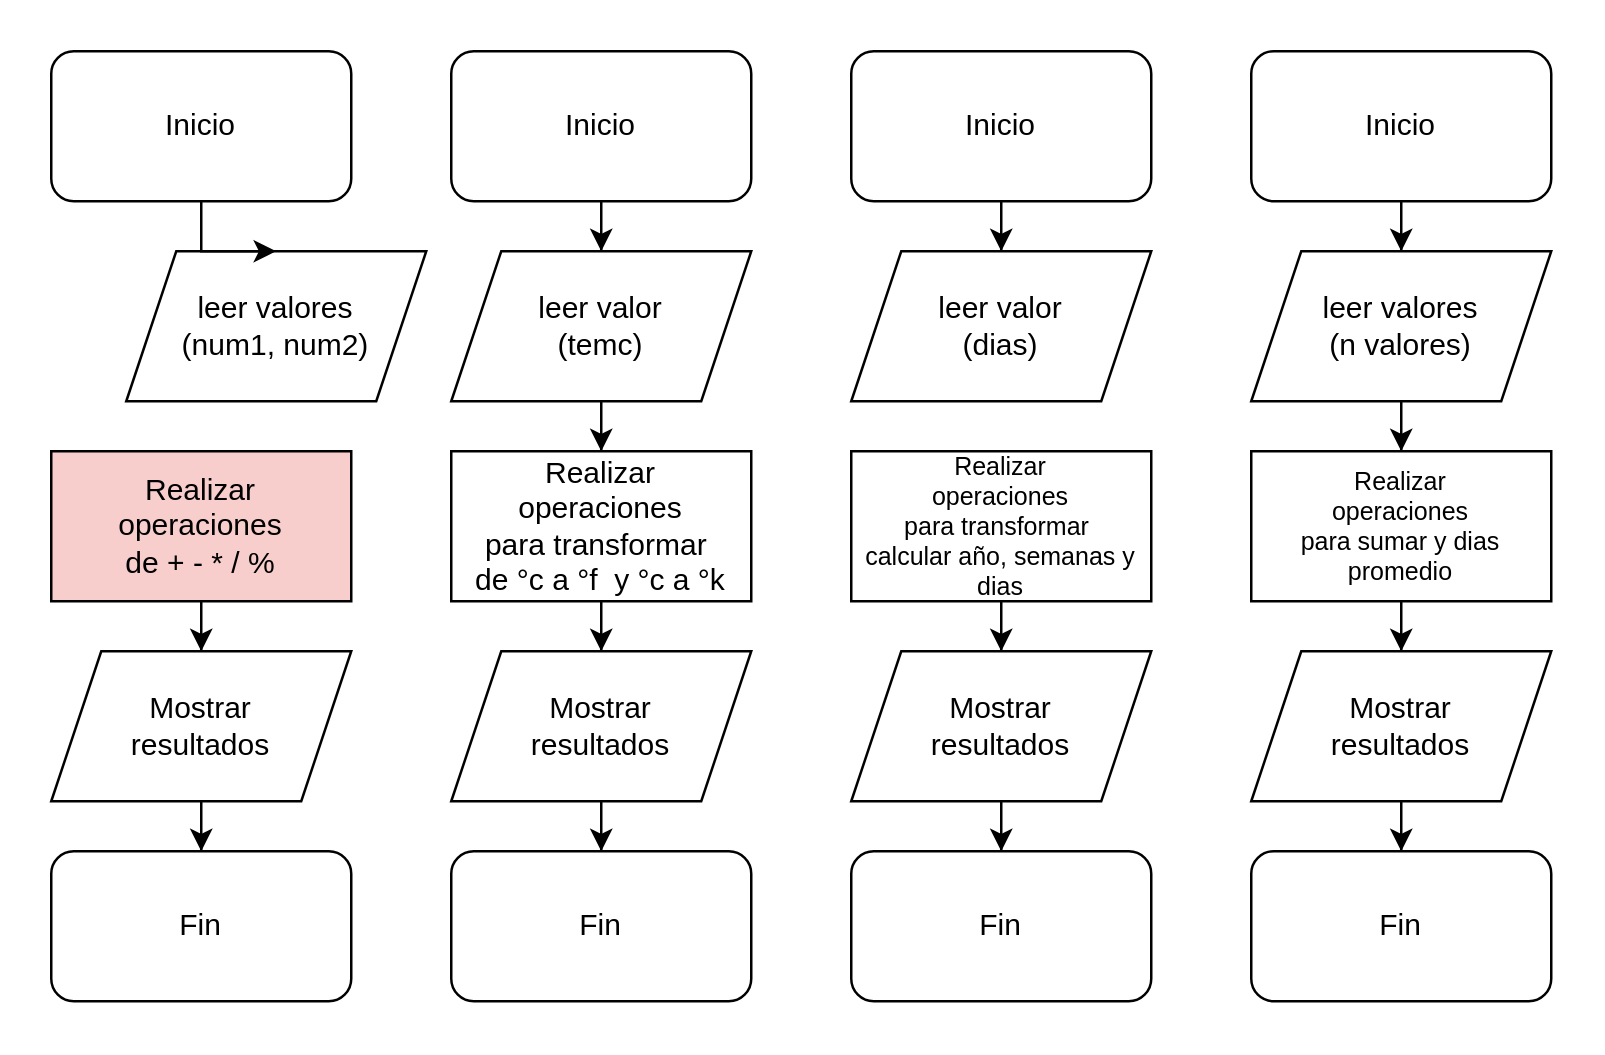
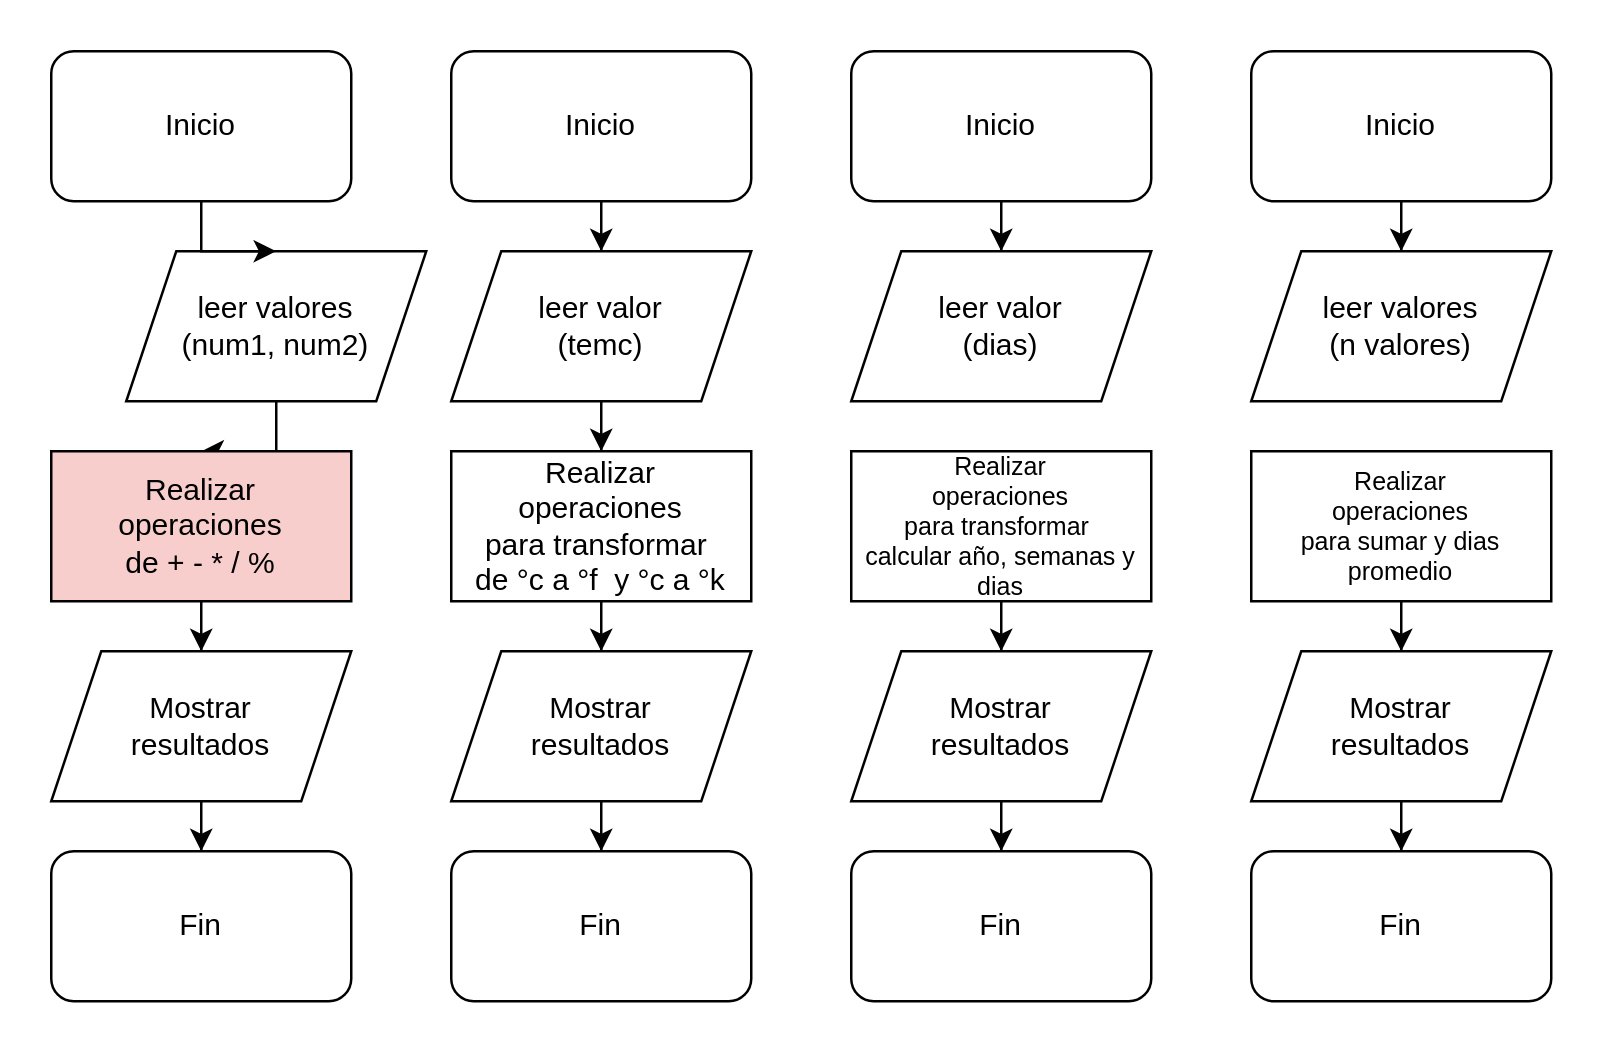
none -> (276, 427)
(1401, 434) -> none
